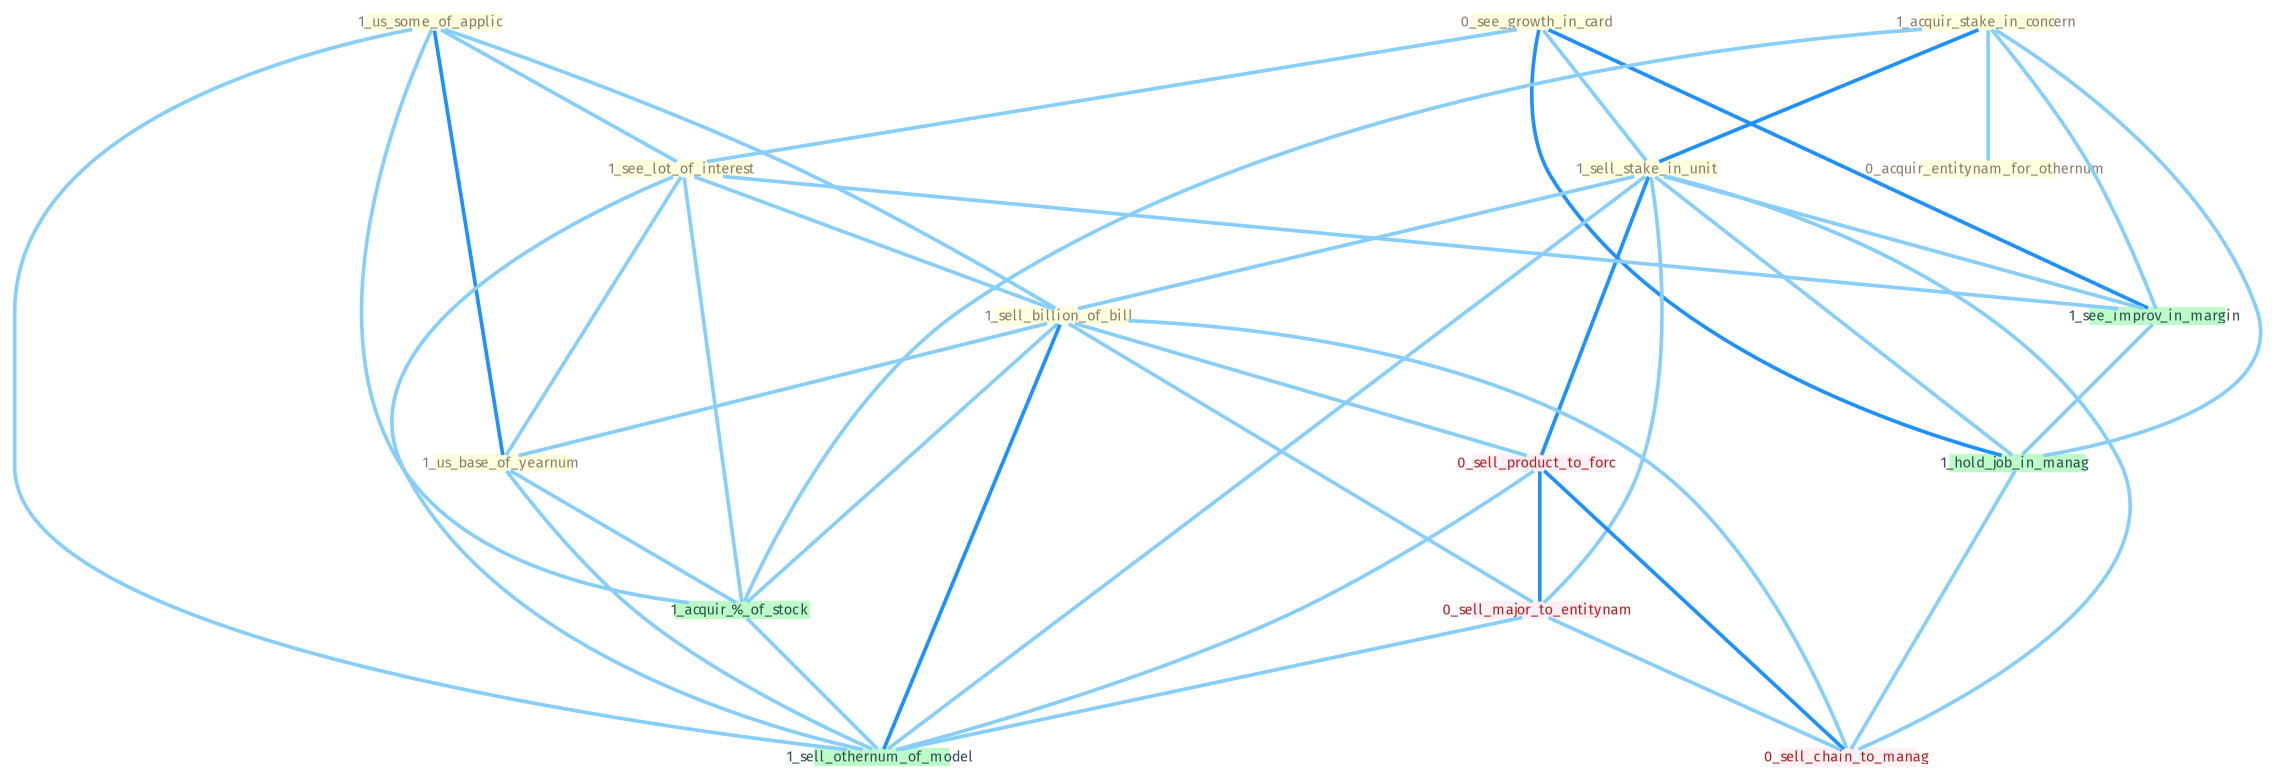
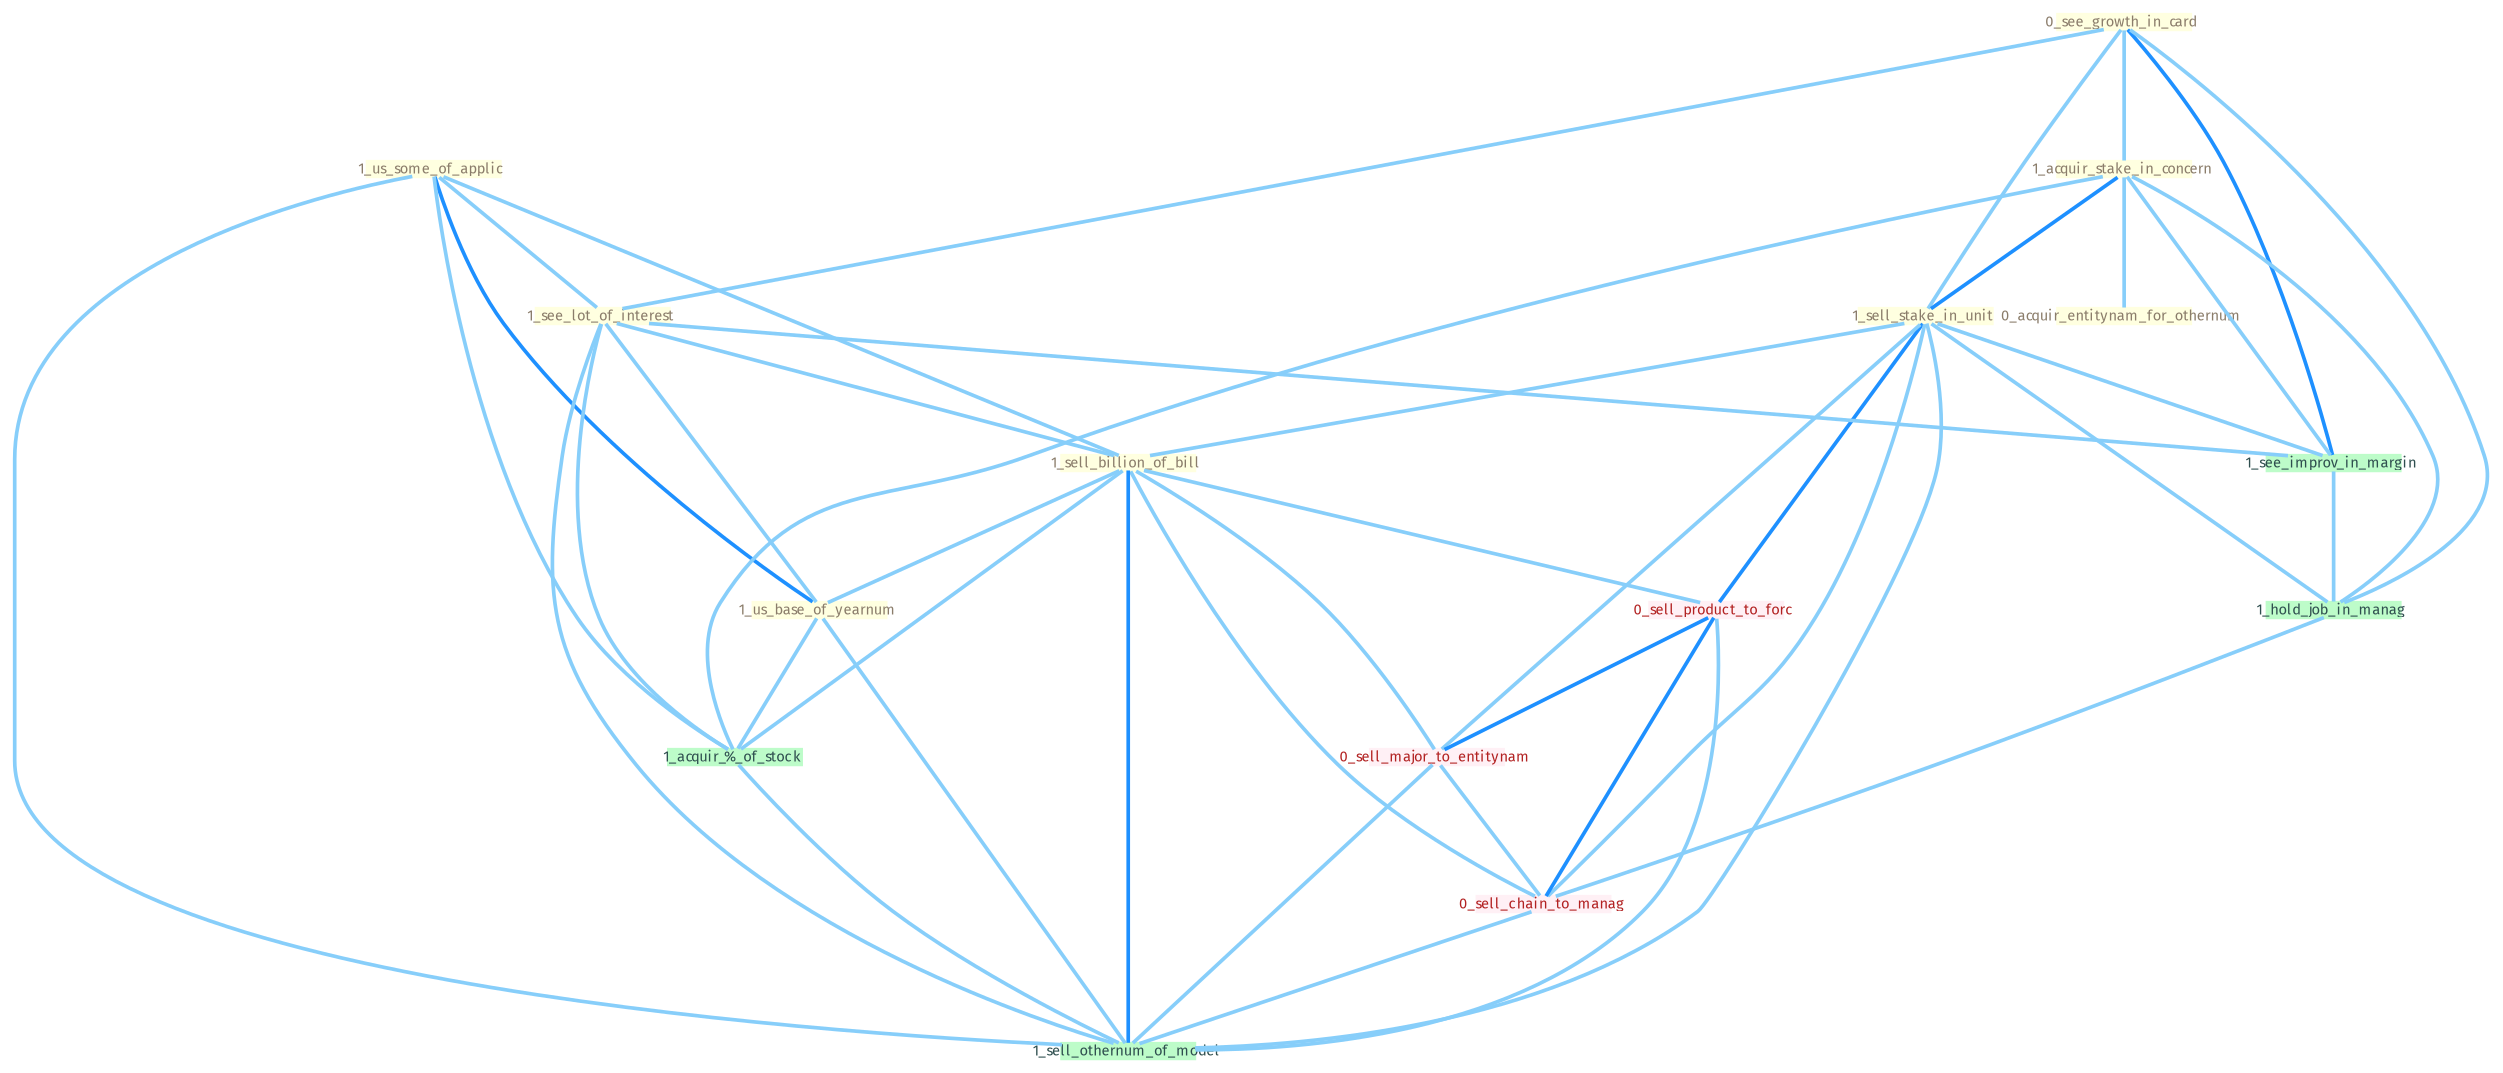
none -> (2124, 95)
(1688, 314) -> (2407, 304)
none -> (1335, 978)
